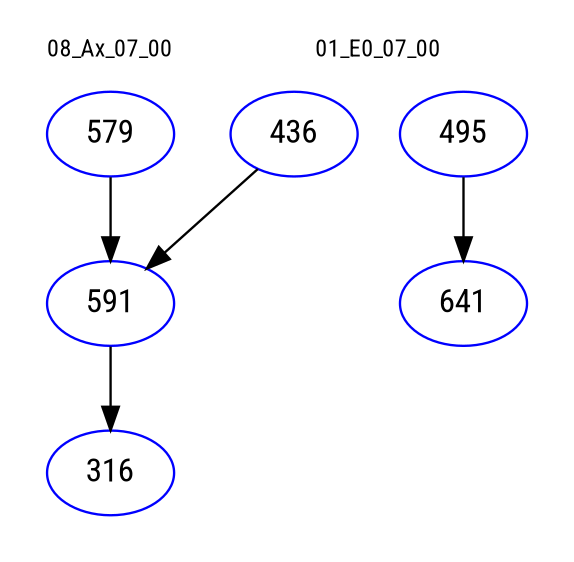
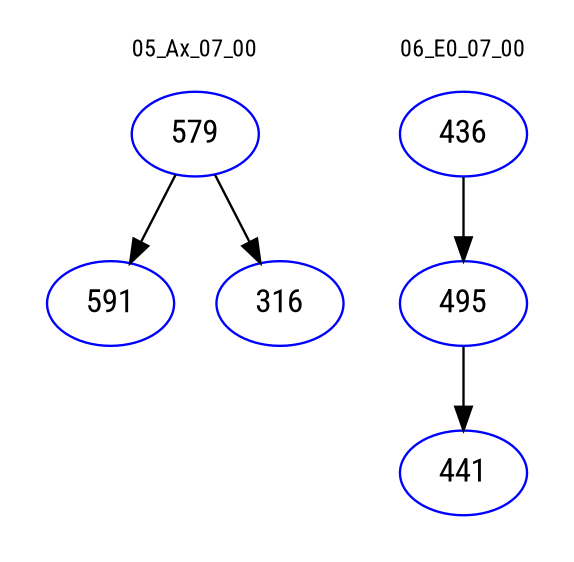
(111, 51) -> (195, 51)
(379, 51) -> (463, 51)
(227, 196) -> (463, 207)
(463, 304) -> (463, 473)
(111, 377) -> (232, 208)
